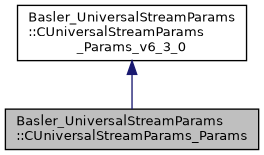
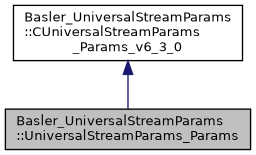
(132, 129) -> (128, 129)
